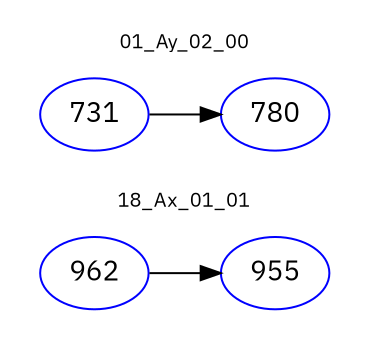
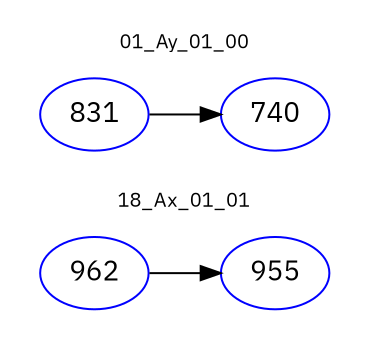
(185, 43) -> (185, 43)
(94, 114) -> (94, 114)
(275, 114) -> (275, 114)
